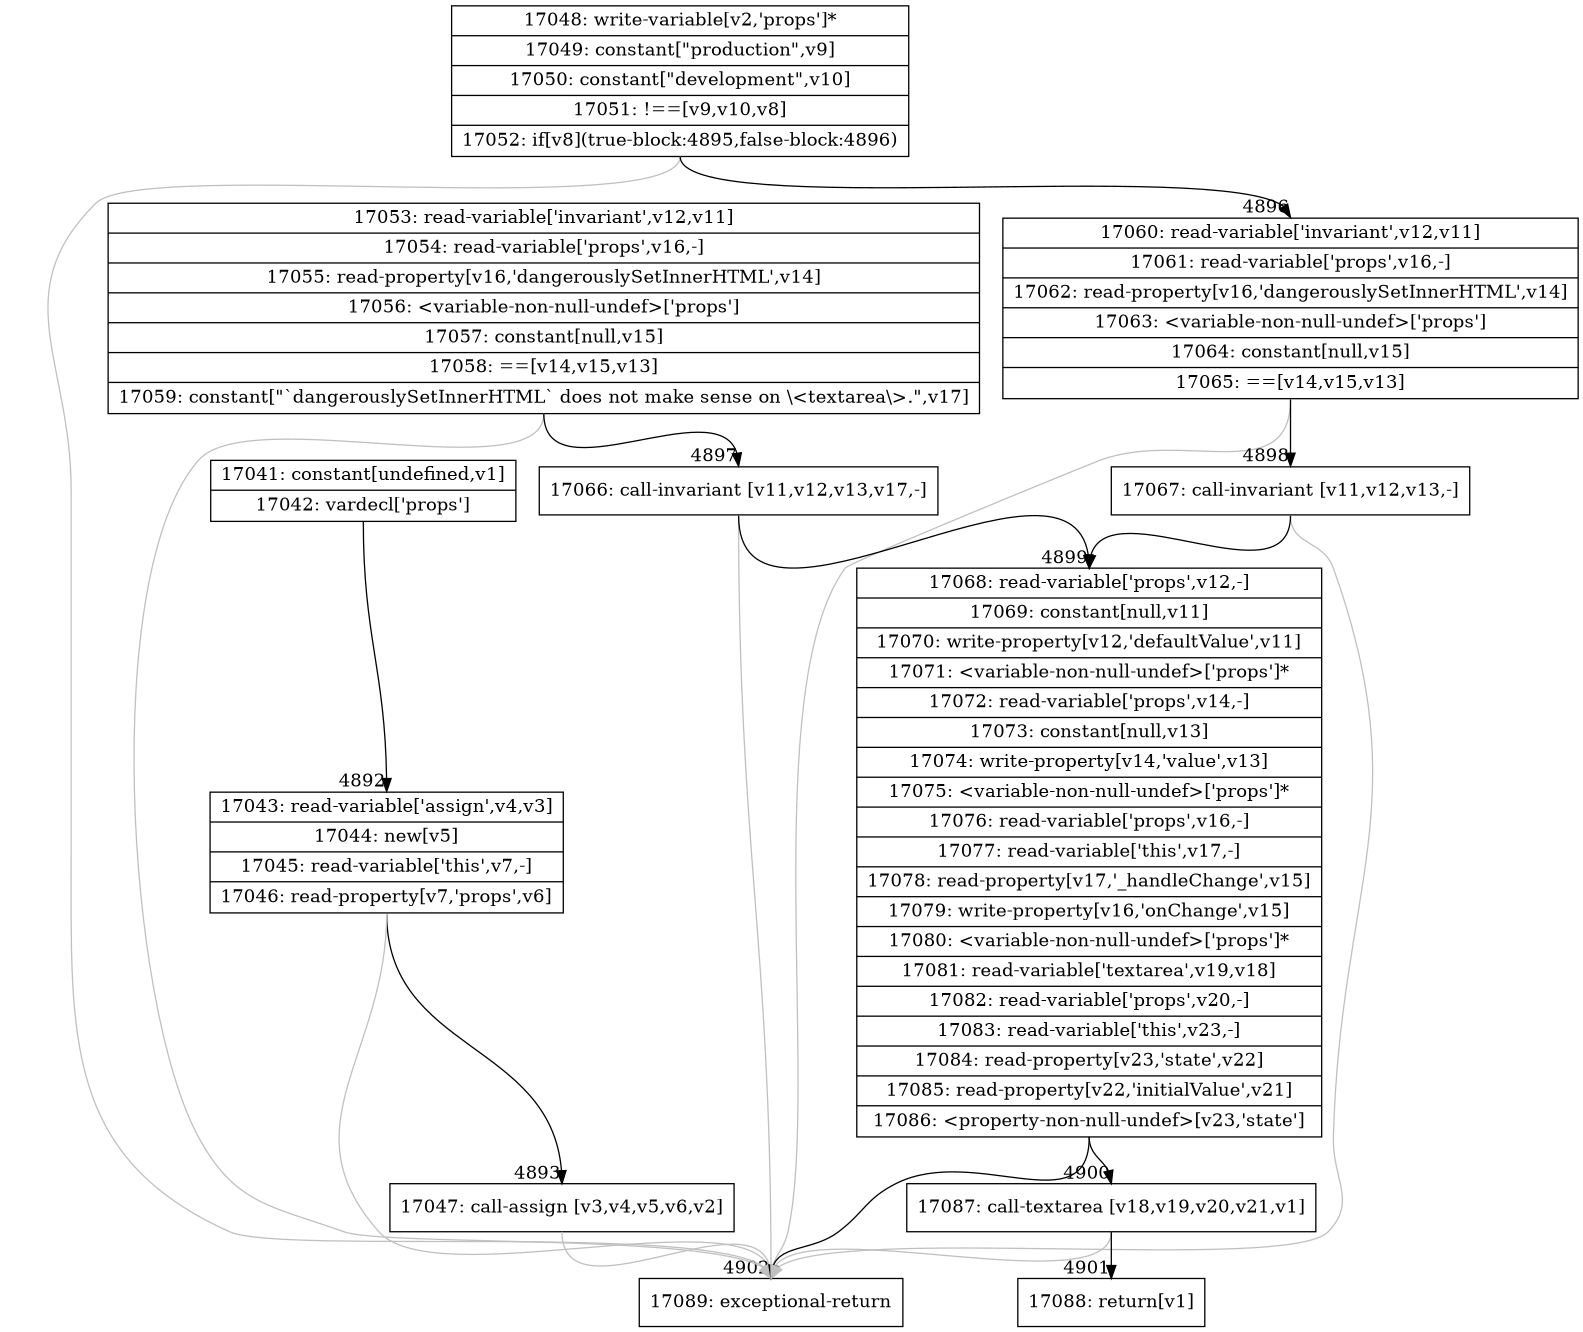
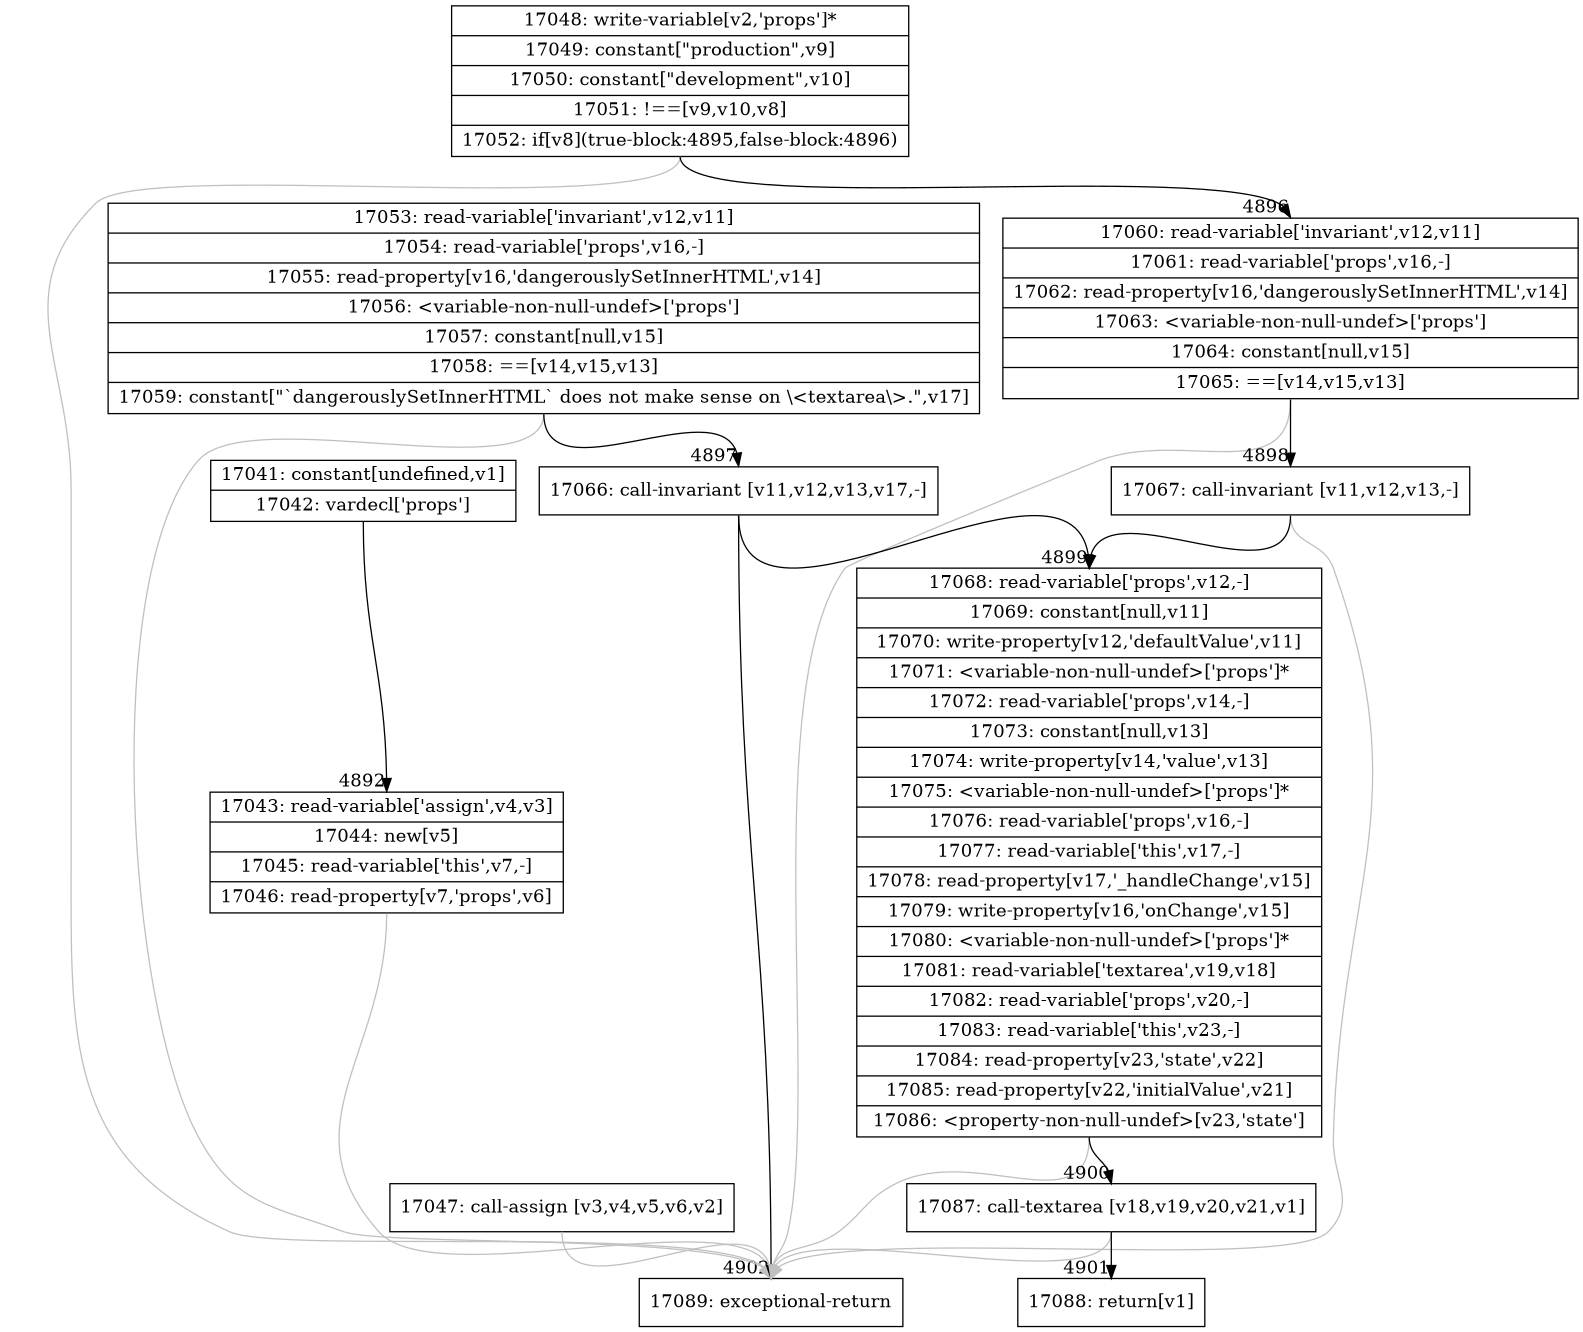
(754, 890) -> (754, 890)
(469, 1045) -> none
(930, 1174) -> (930, 1174)
